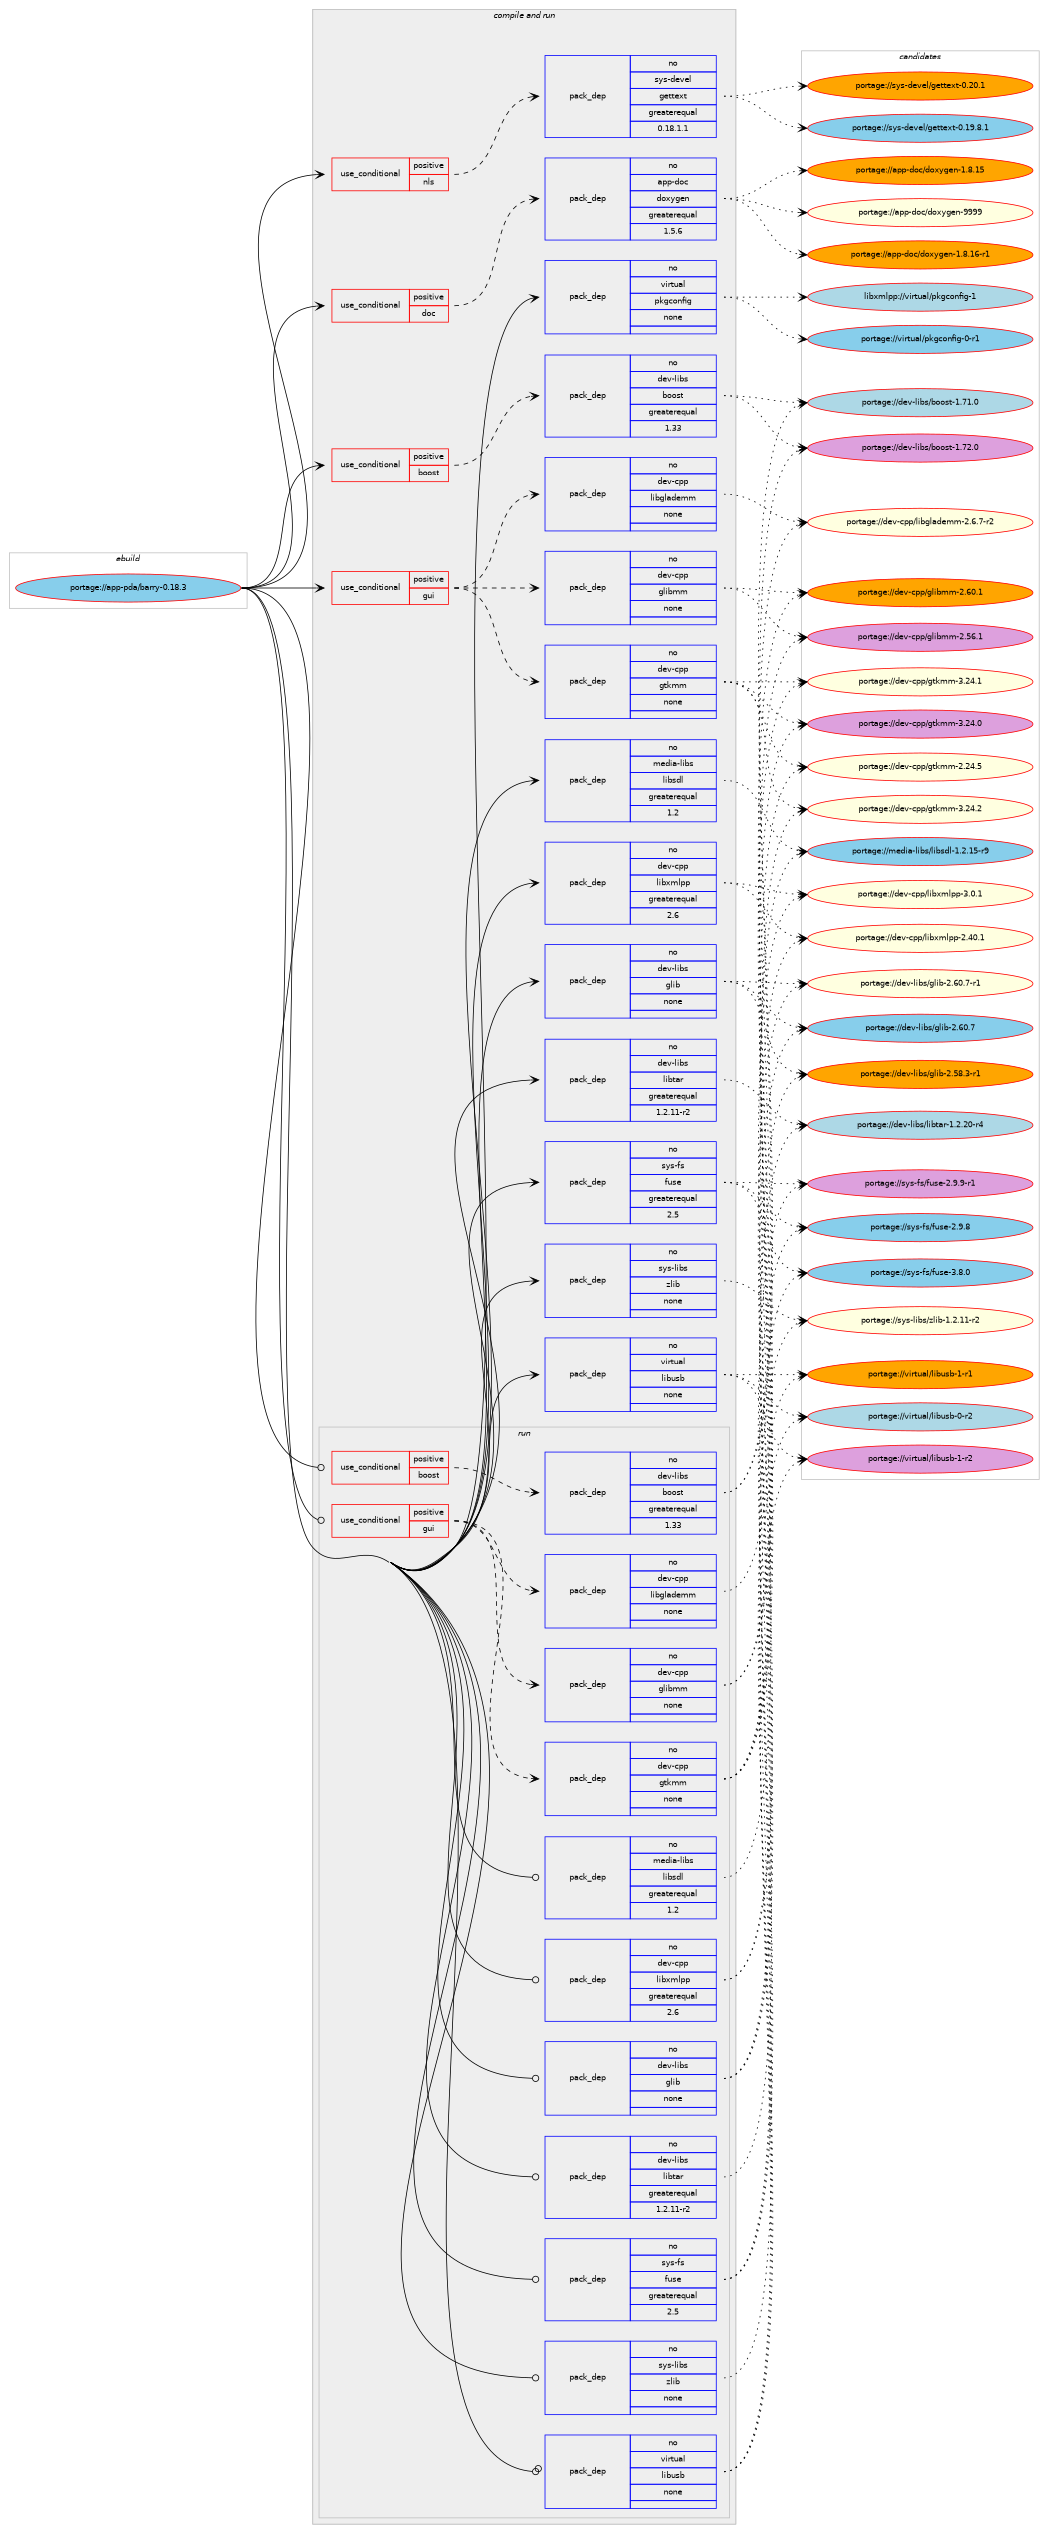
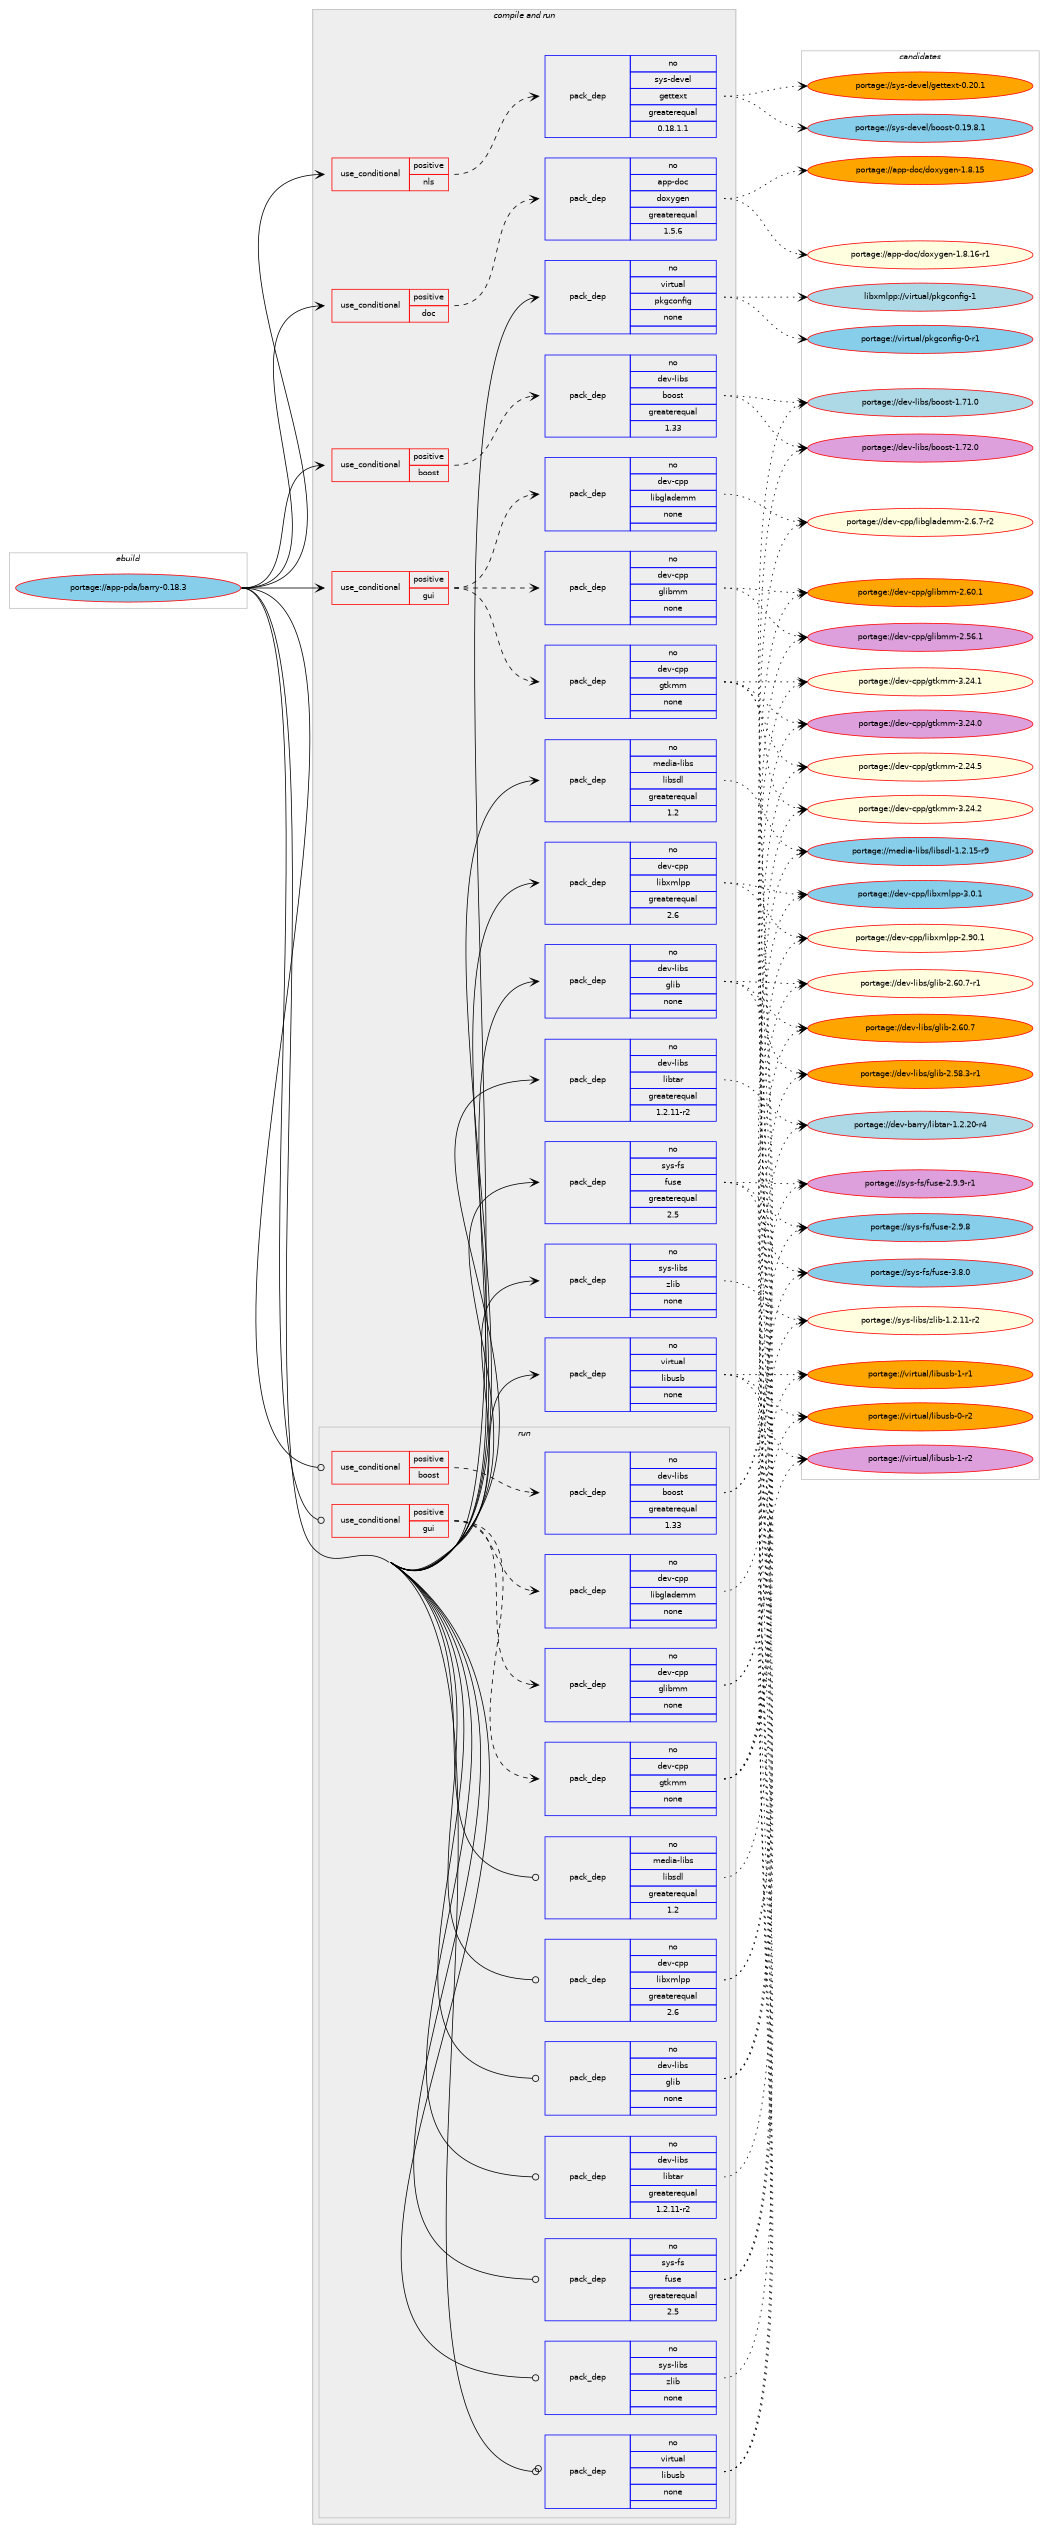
(920, 128) -> (920, 128)
(920, 213) -> none
(920, 255) -> (920, 255)
(920, 895) -> (920, 895)
(920, 938) -> (920, 938)
(920, 1028) -> (920, 1028)
(920, 1125) -> (920, 1125)
(920, 1417) -> (920, 1417)
